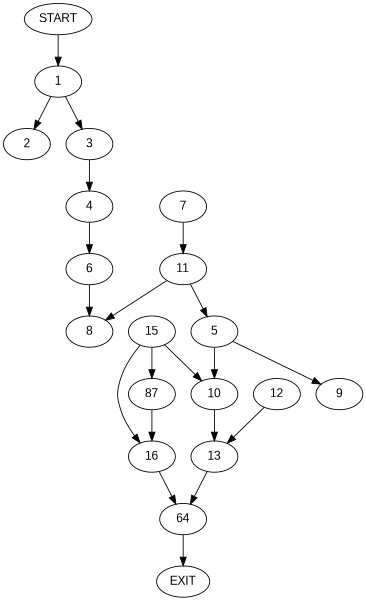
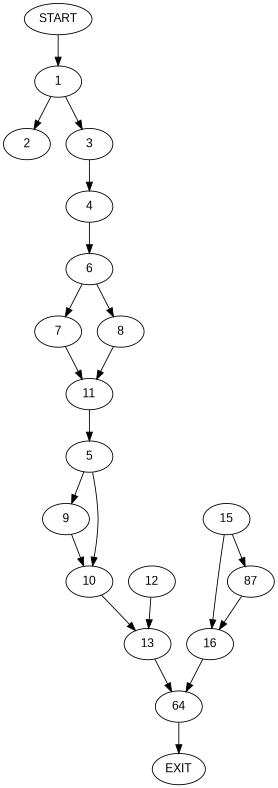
none -> (76, 296)
(140, 298) -> (107, 359)
(180, 360) -> (76, 546)
